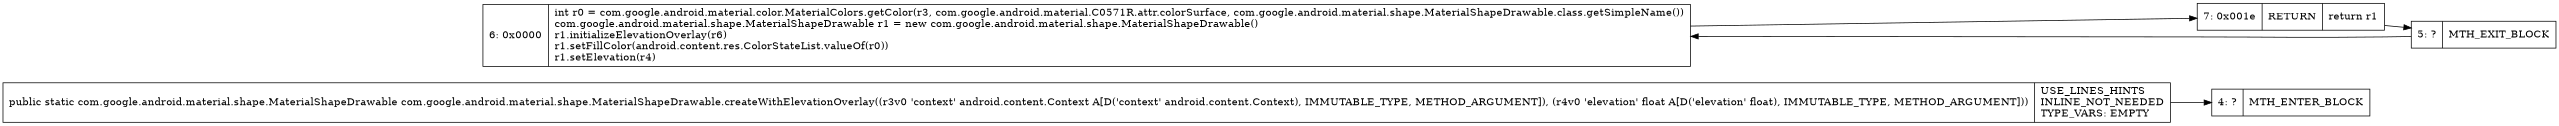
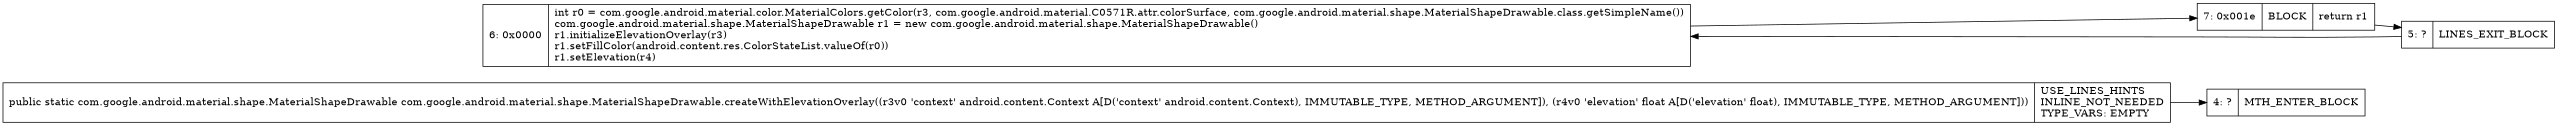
(2292, 16) -> (2287, 16)
(2499, 34) -> (2494, 34)
(641, 35) -> (641, 35)
